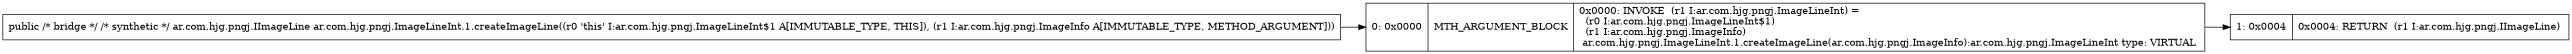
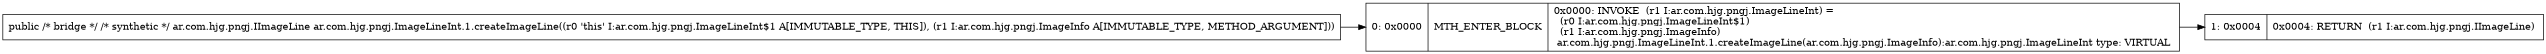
(1501, 27) -> (1488, 27)
